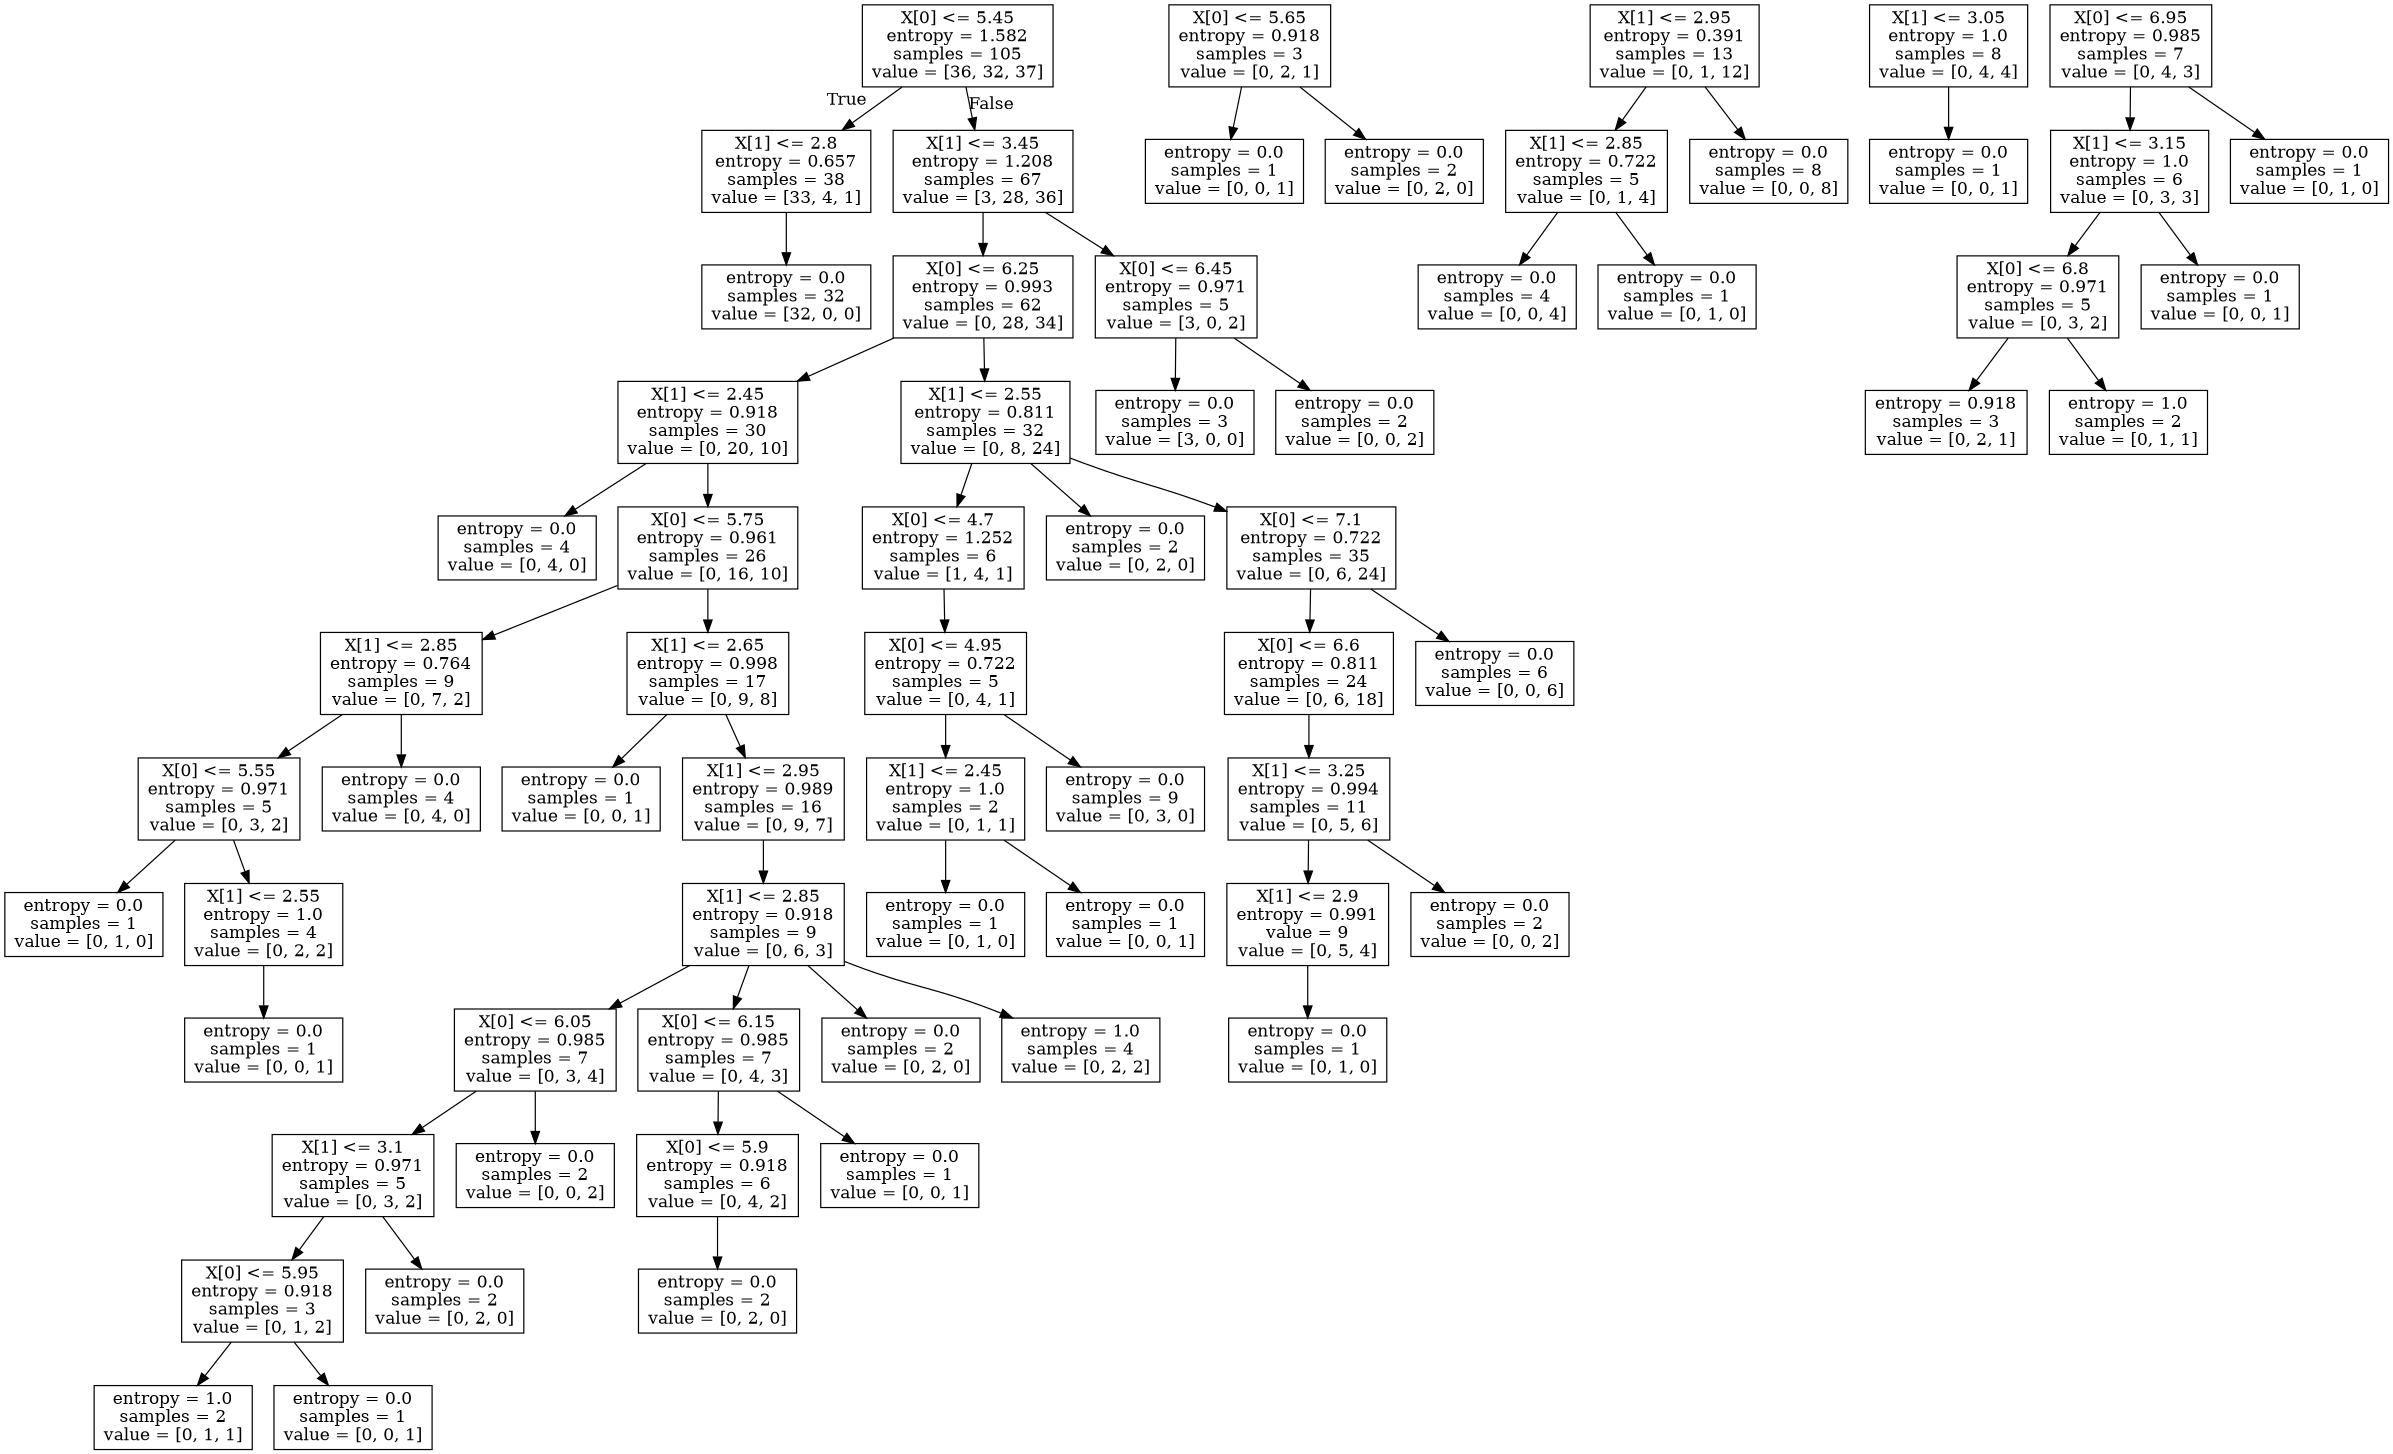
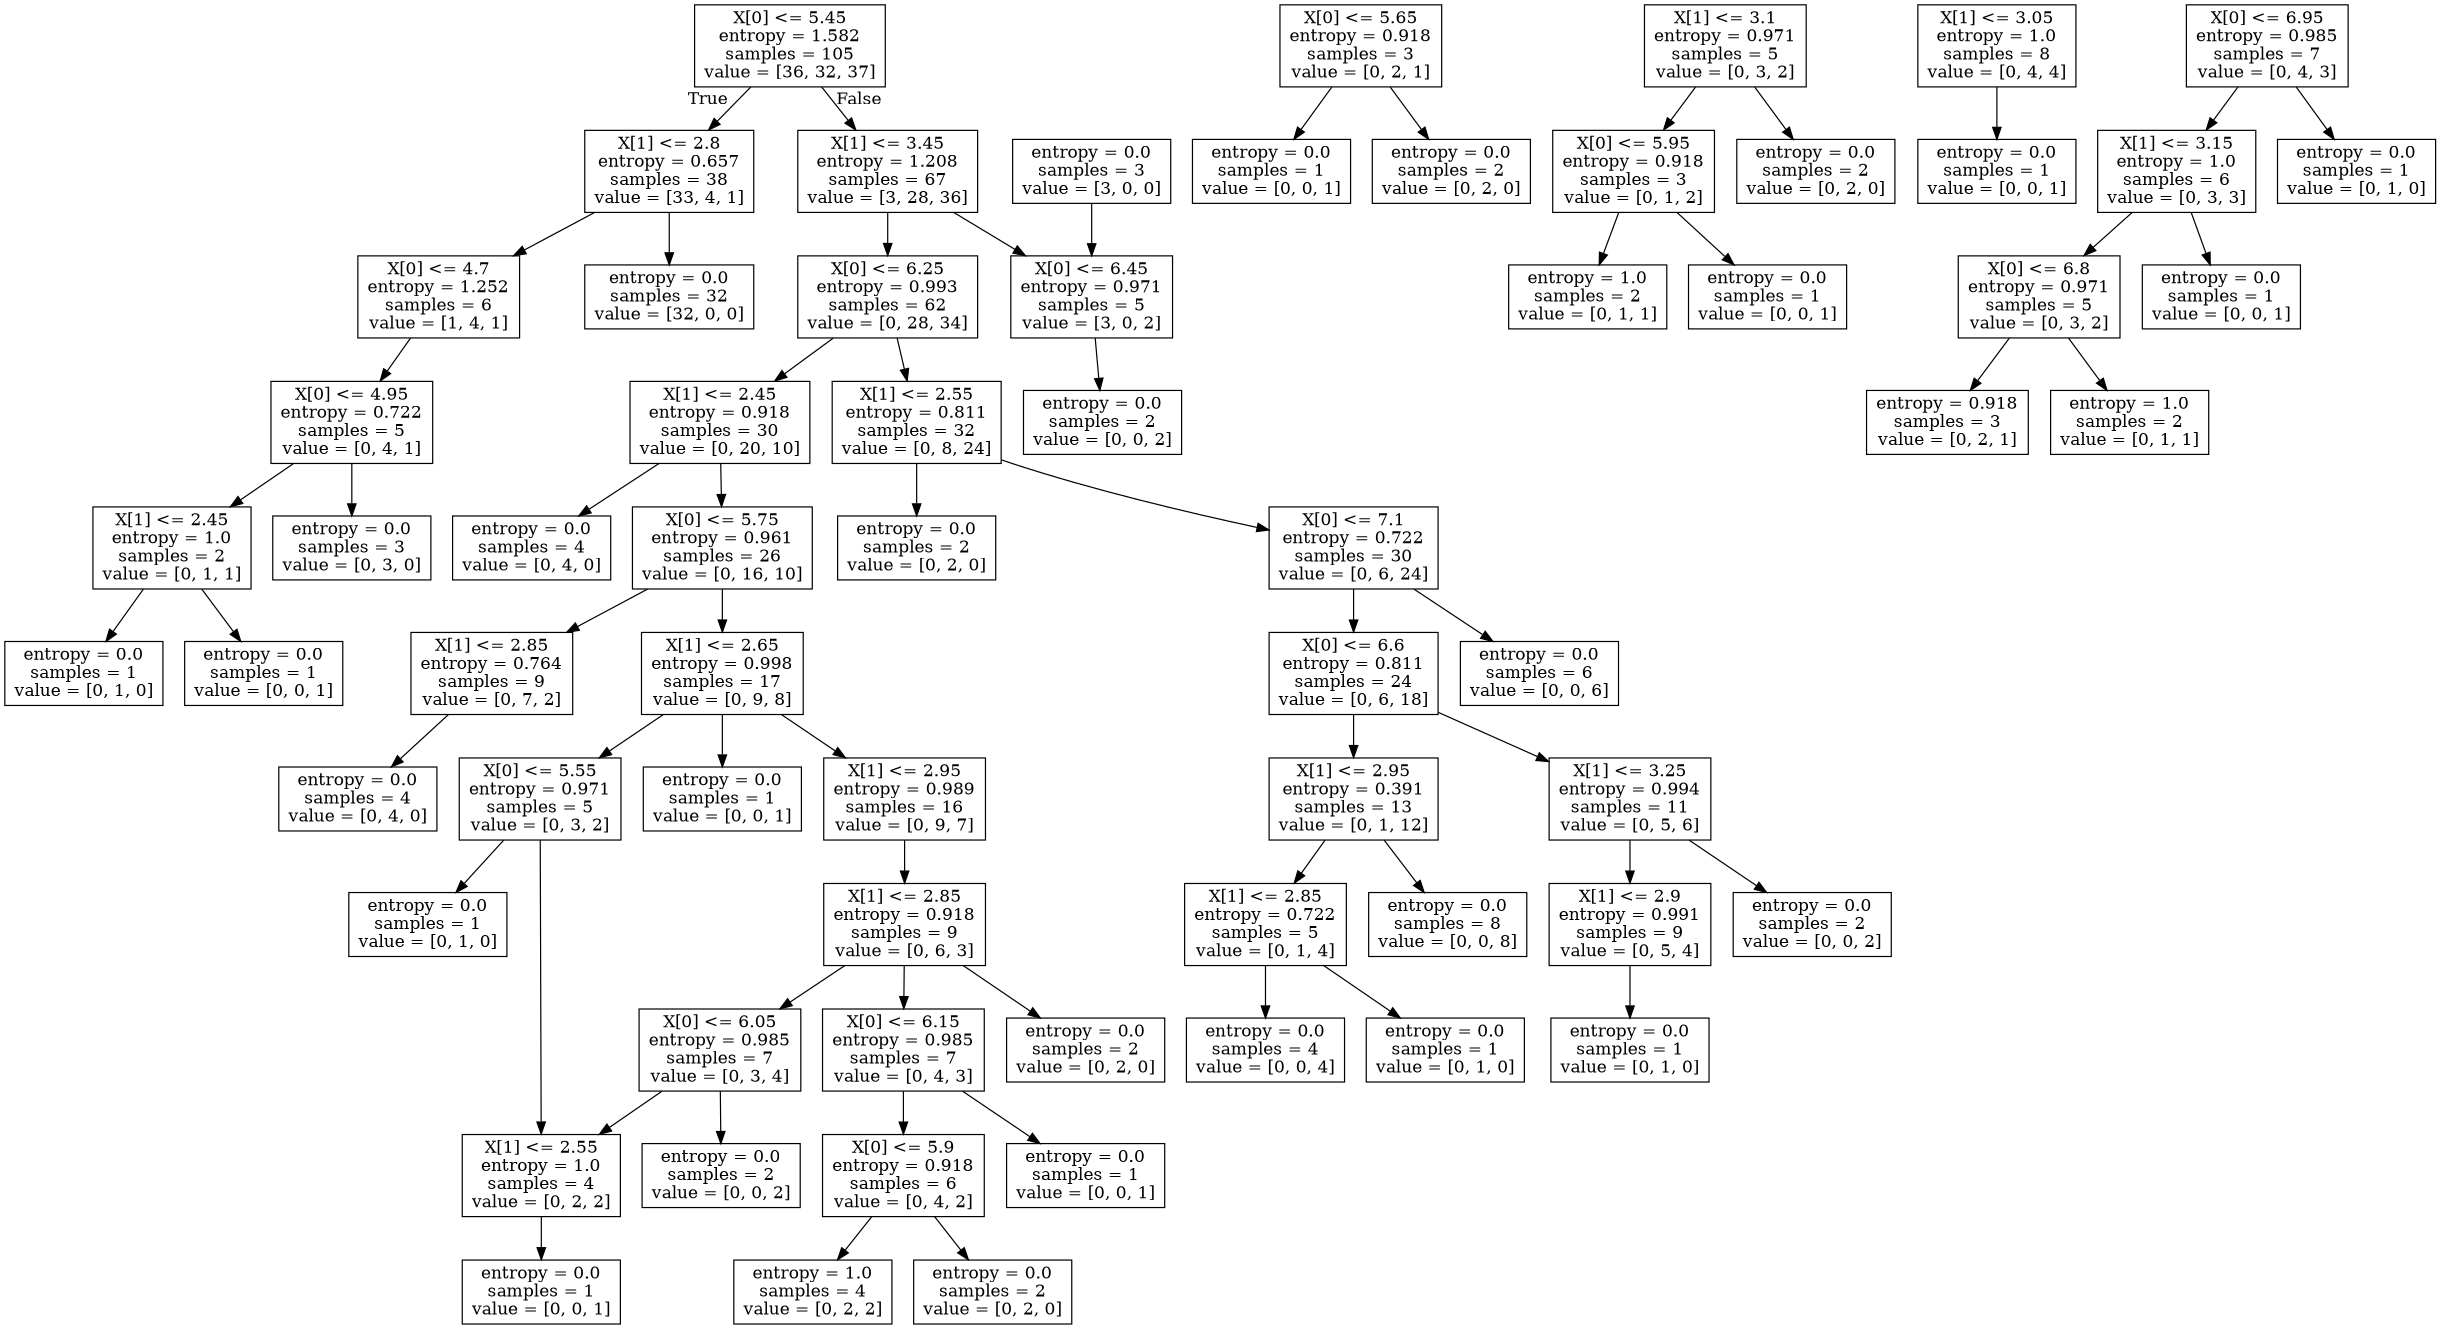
(1176, 358) -> (1092, 224)
(966, 479) -> (559, 231)
(1311, 548) -> (1354, 548)
none -> (1354, 730)
(315, 733) -> (636, 733)
(1125, 799) -> (352, 548)
(1308, 925) -> (1630, 925)
(923, 987) -> (858, 1233)
(449, 1109) -> (636, 1109)
